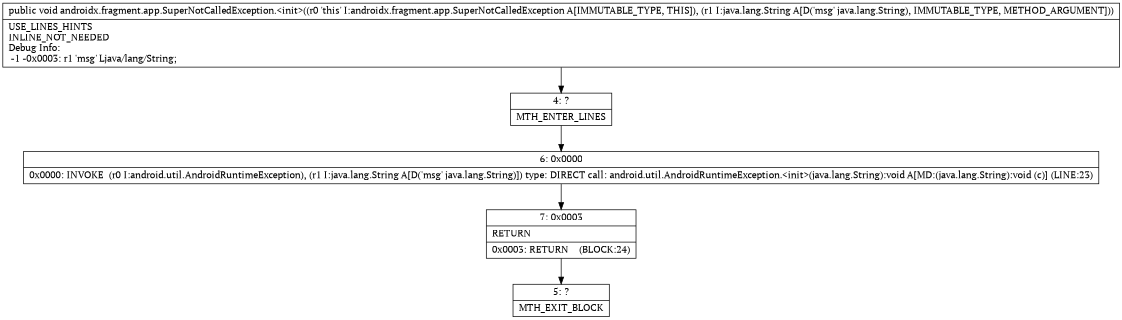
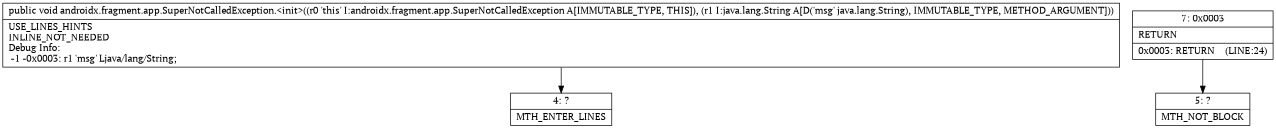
(561, 168) -> none
(561, 250) -> (1203, 51)
(561, 308) -> (1203, 117)
